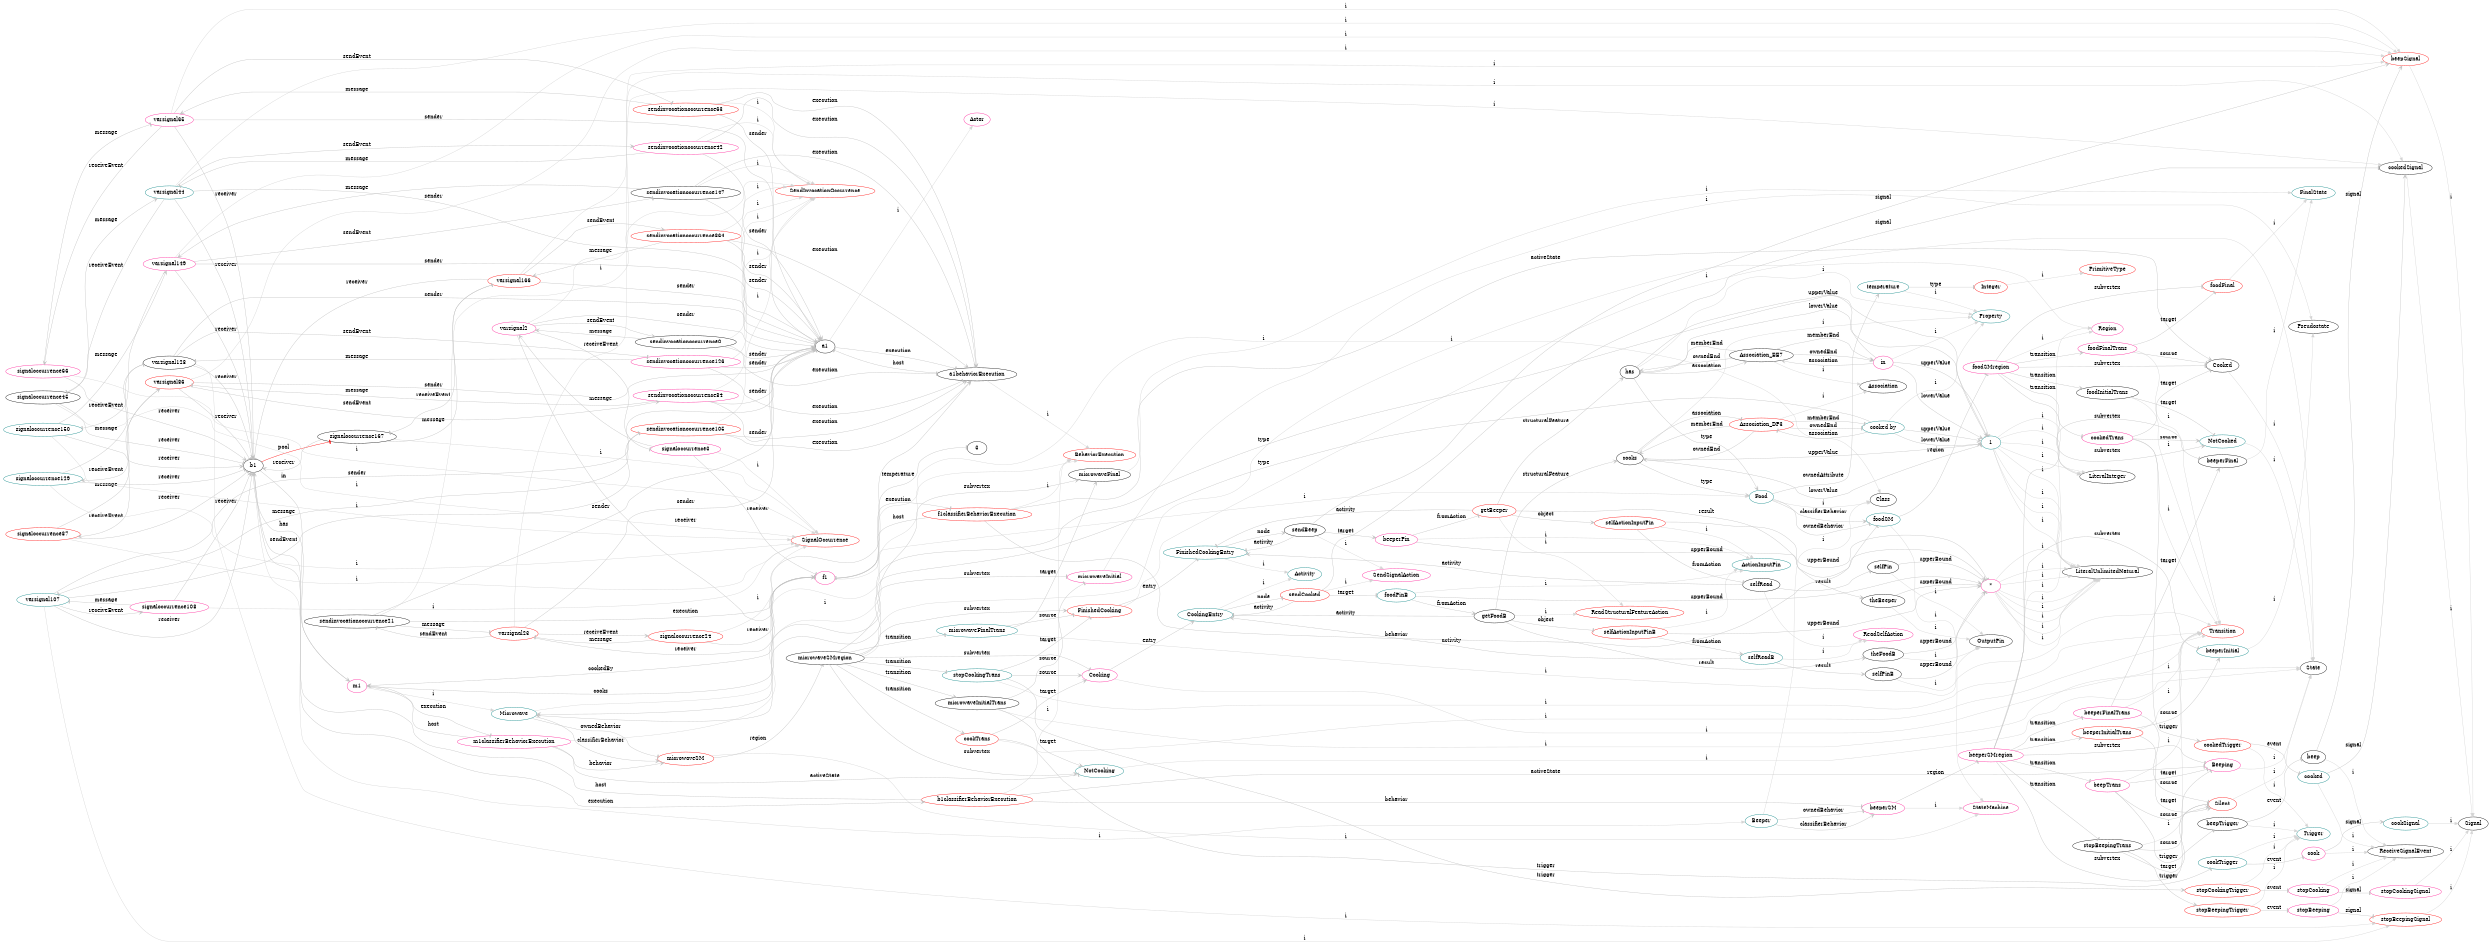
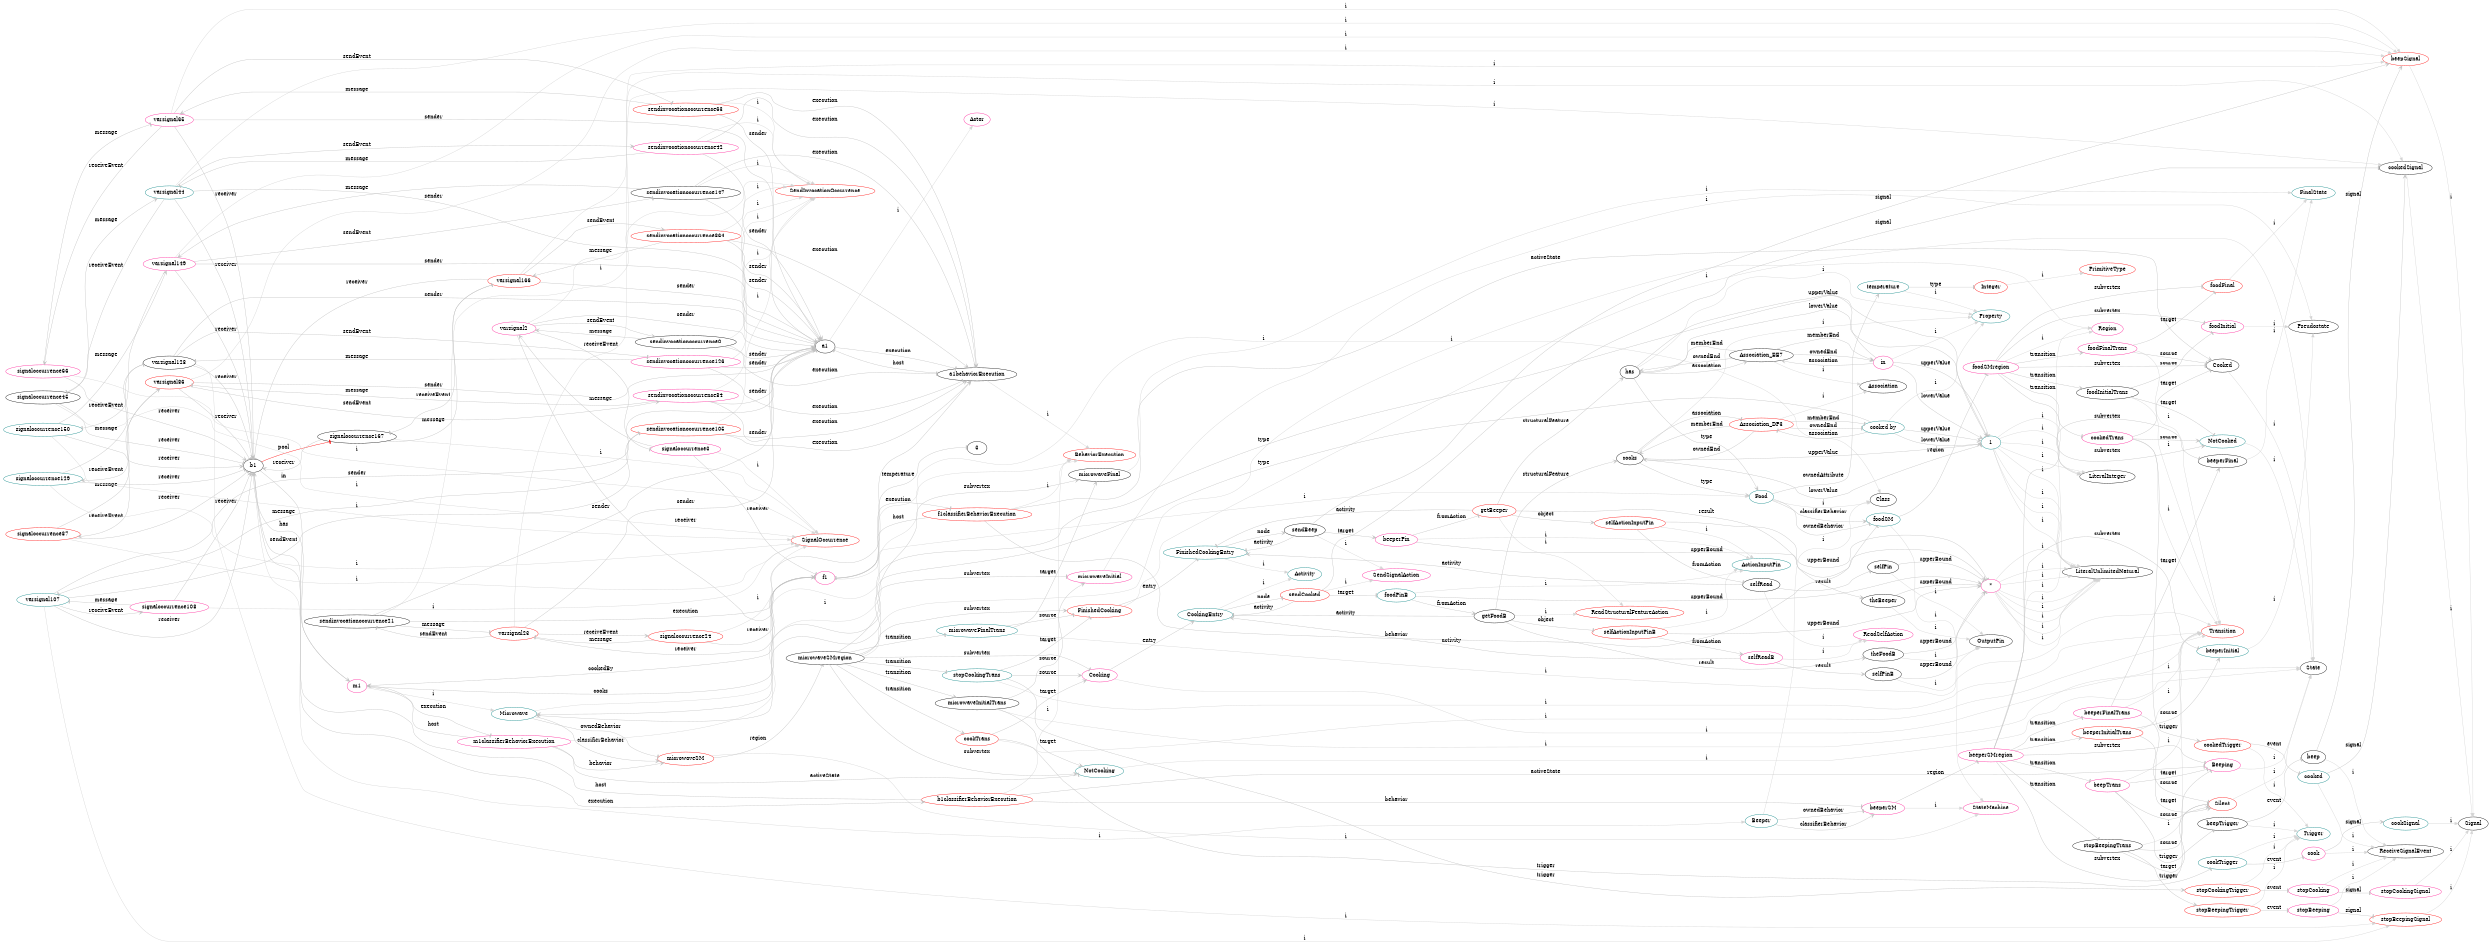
none -> (2223, 327)
(1061, 651) -> (1061, 651)
(1761, 658) -> (1761, 658)
